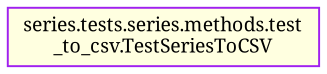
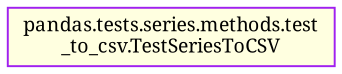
(163, 37) -> (171, 37)
